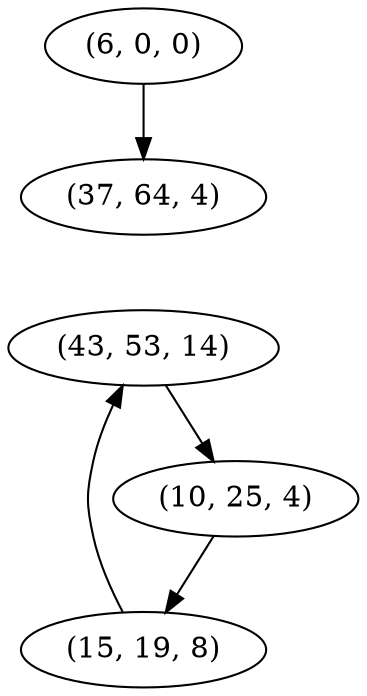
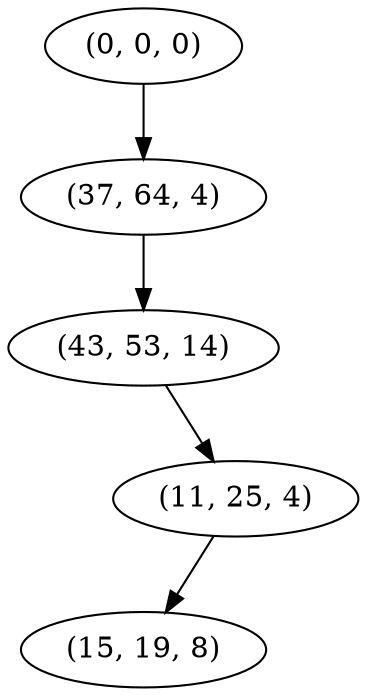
(144, 46) -> (144, 46)
(236, 499) -> (236, 499)
(89, 510) -> (144, 262)
